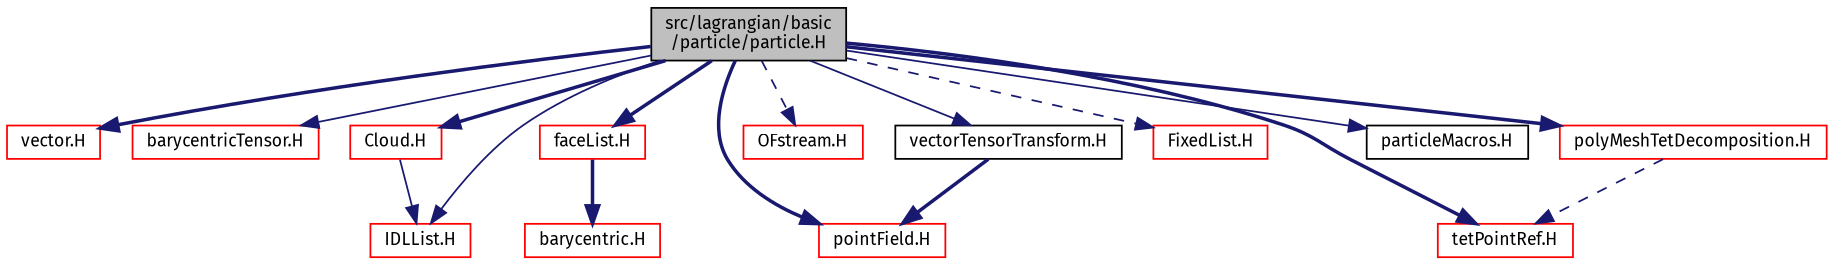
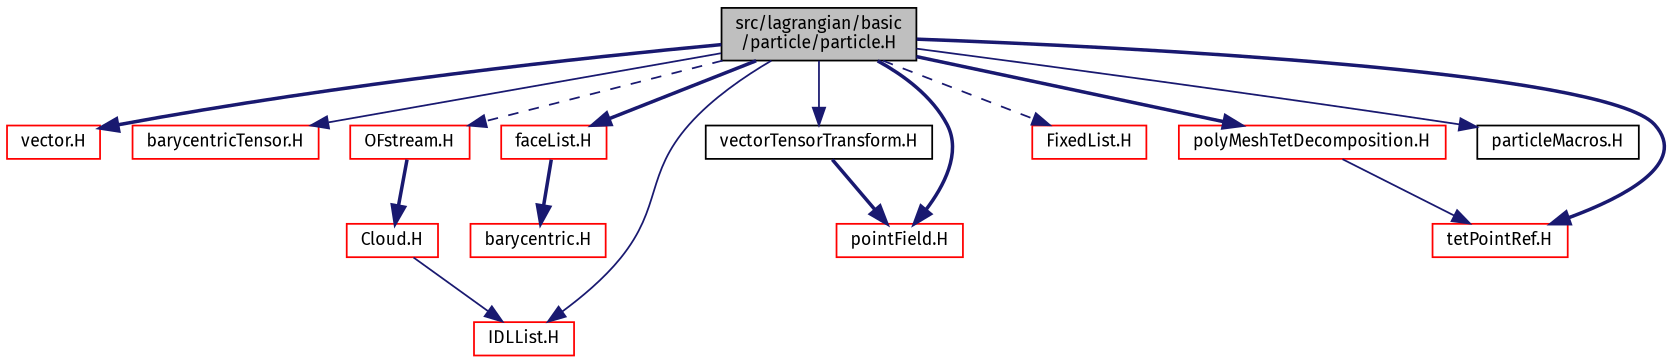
(552, 94) -> (403, 183)
(1607, 187) -> (1398, 187)
